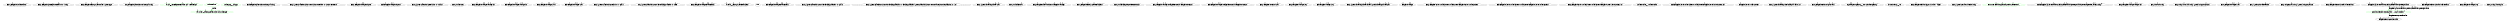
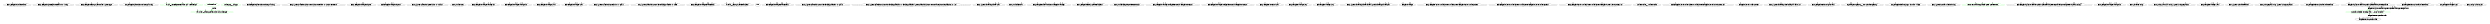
(1895, 5) -> none
